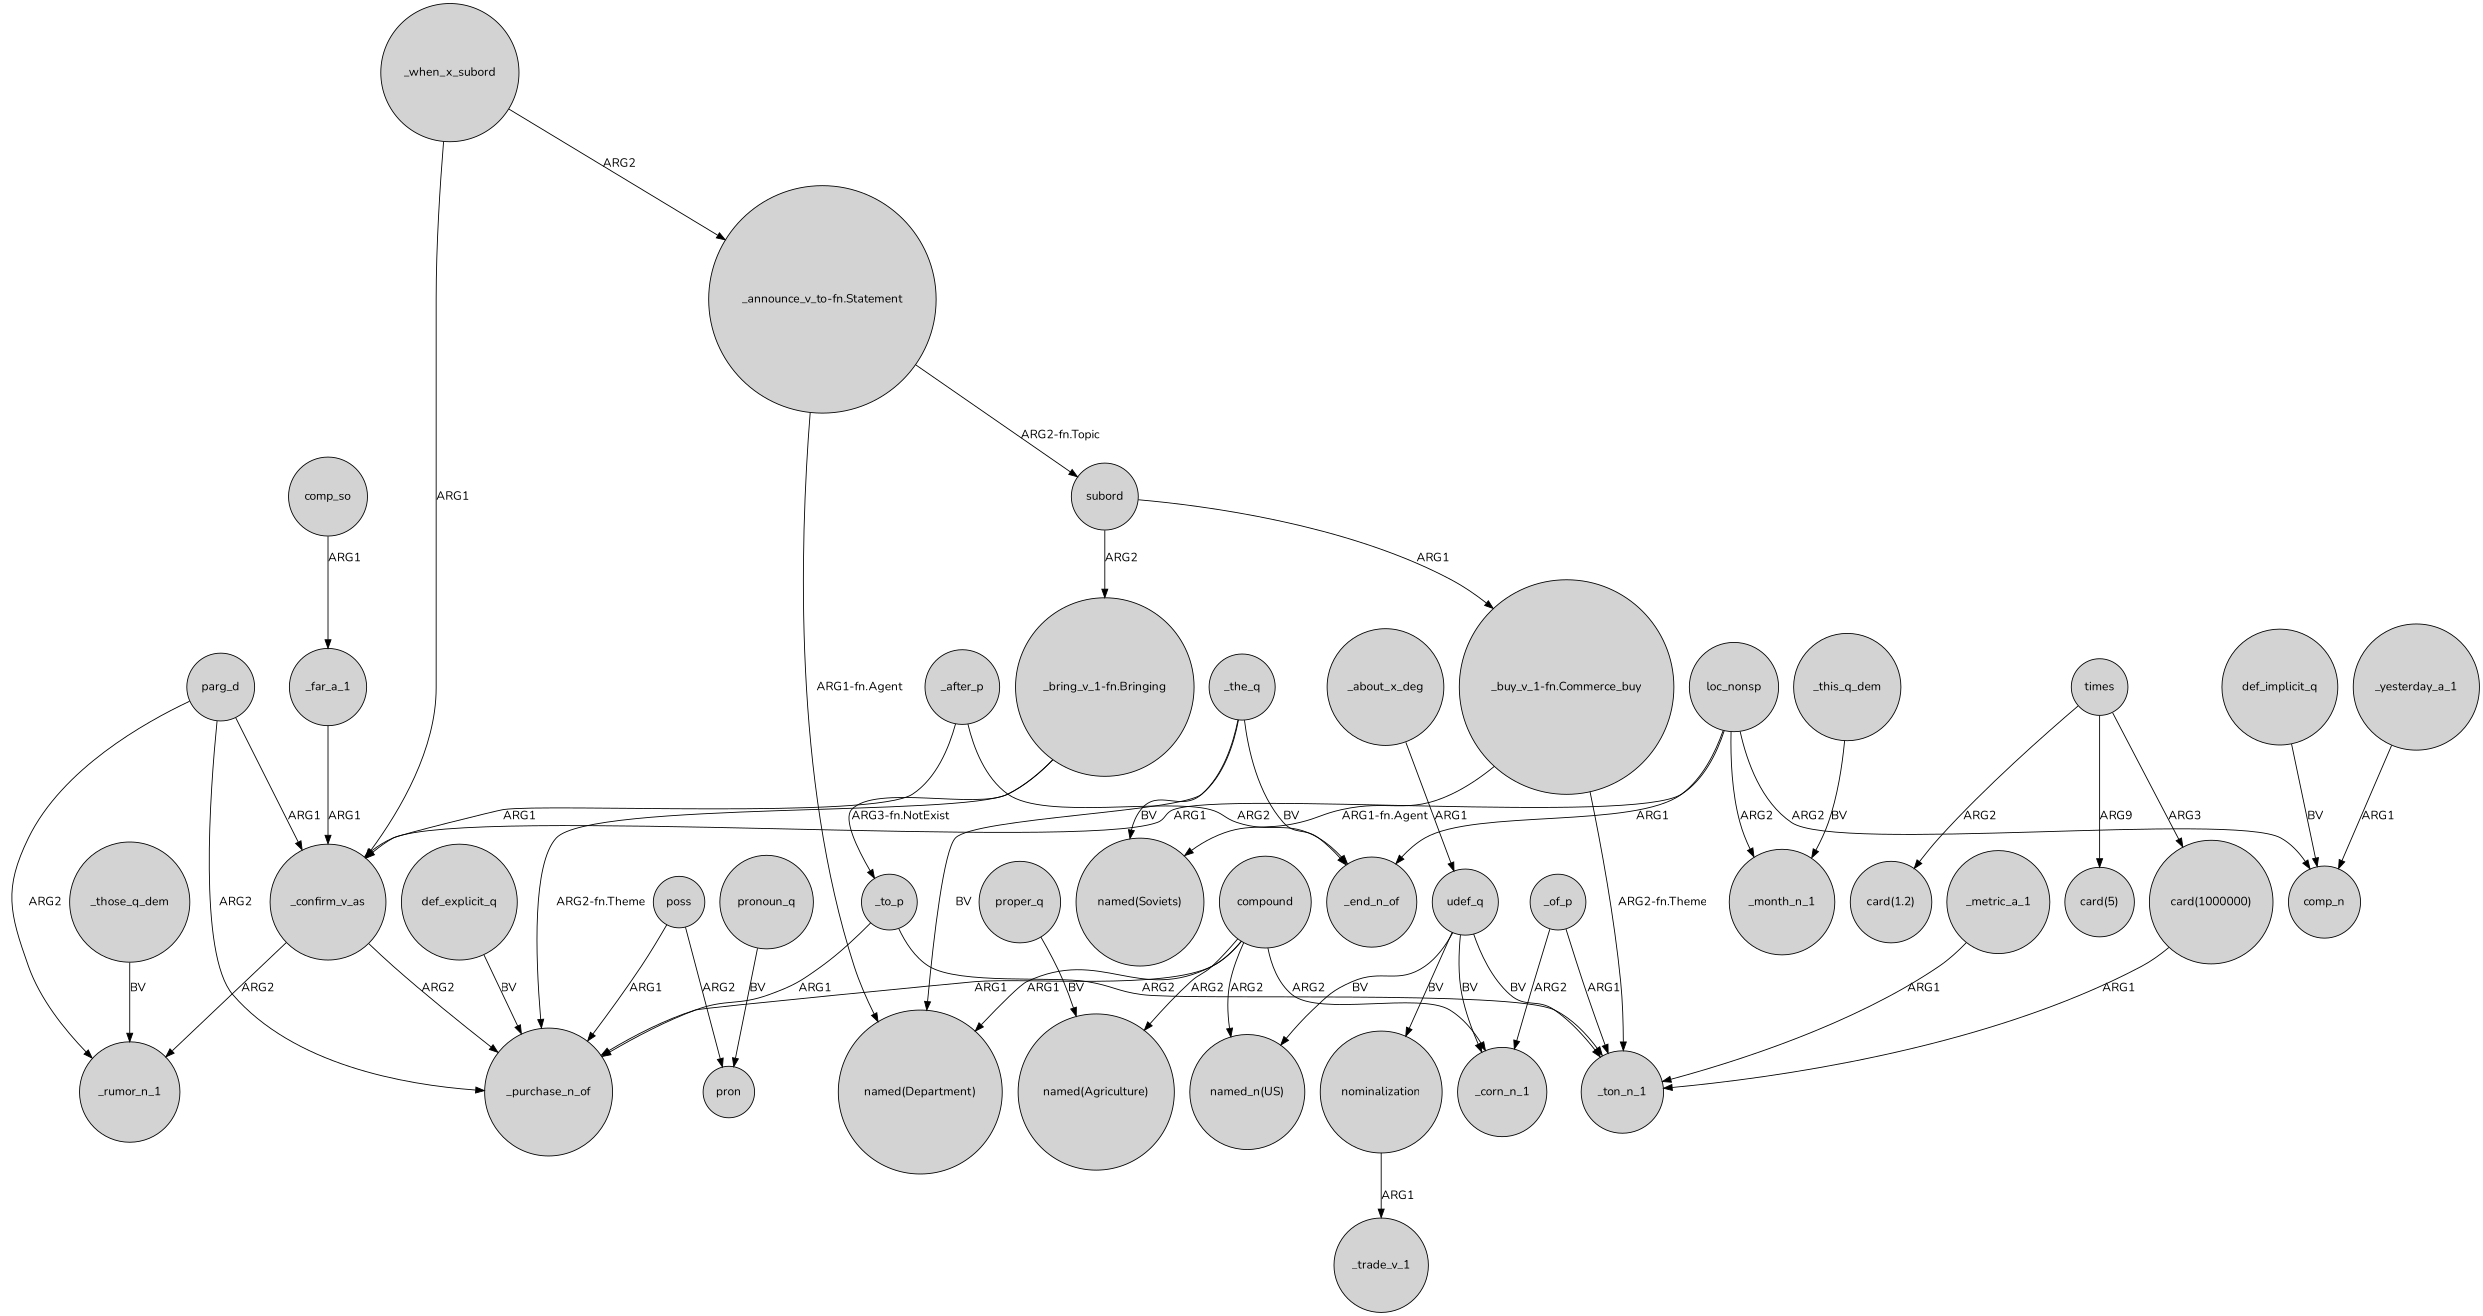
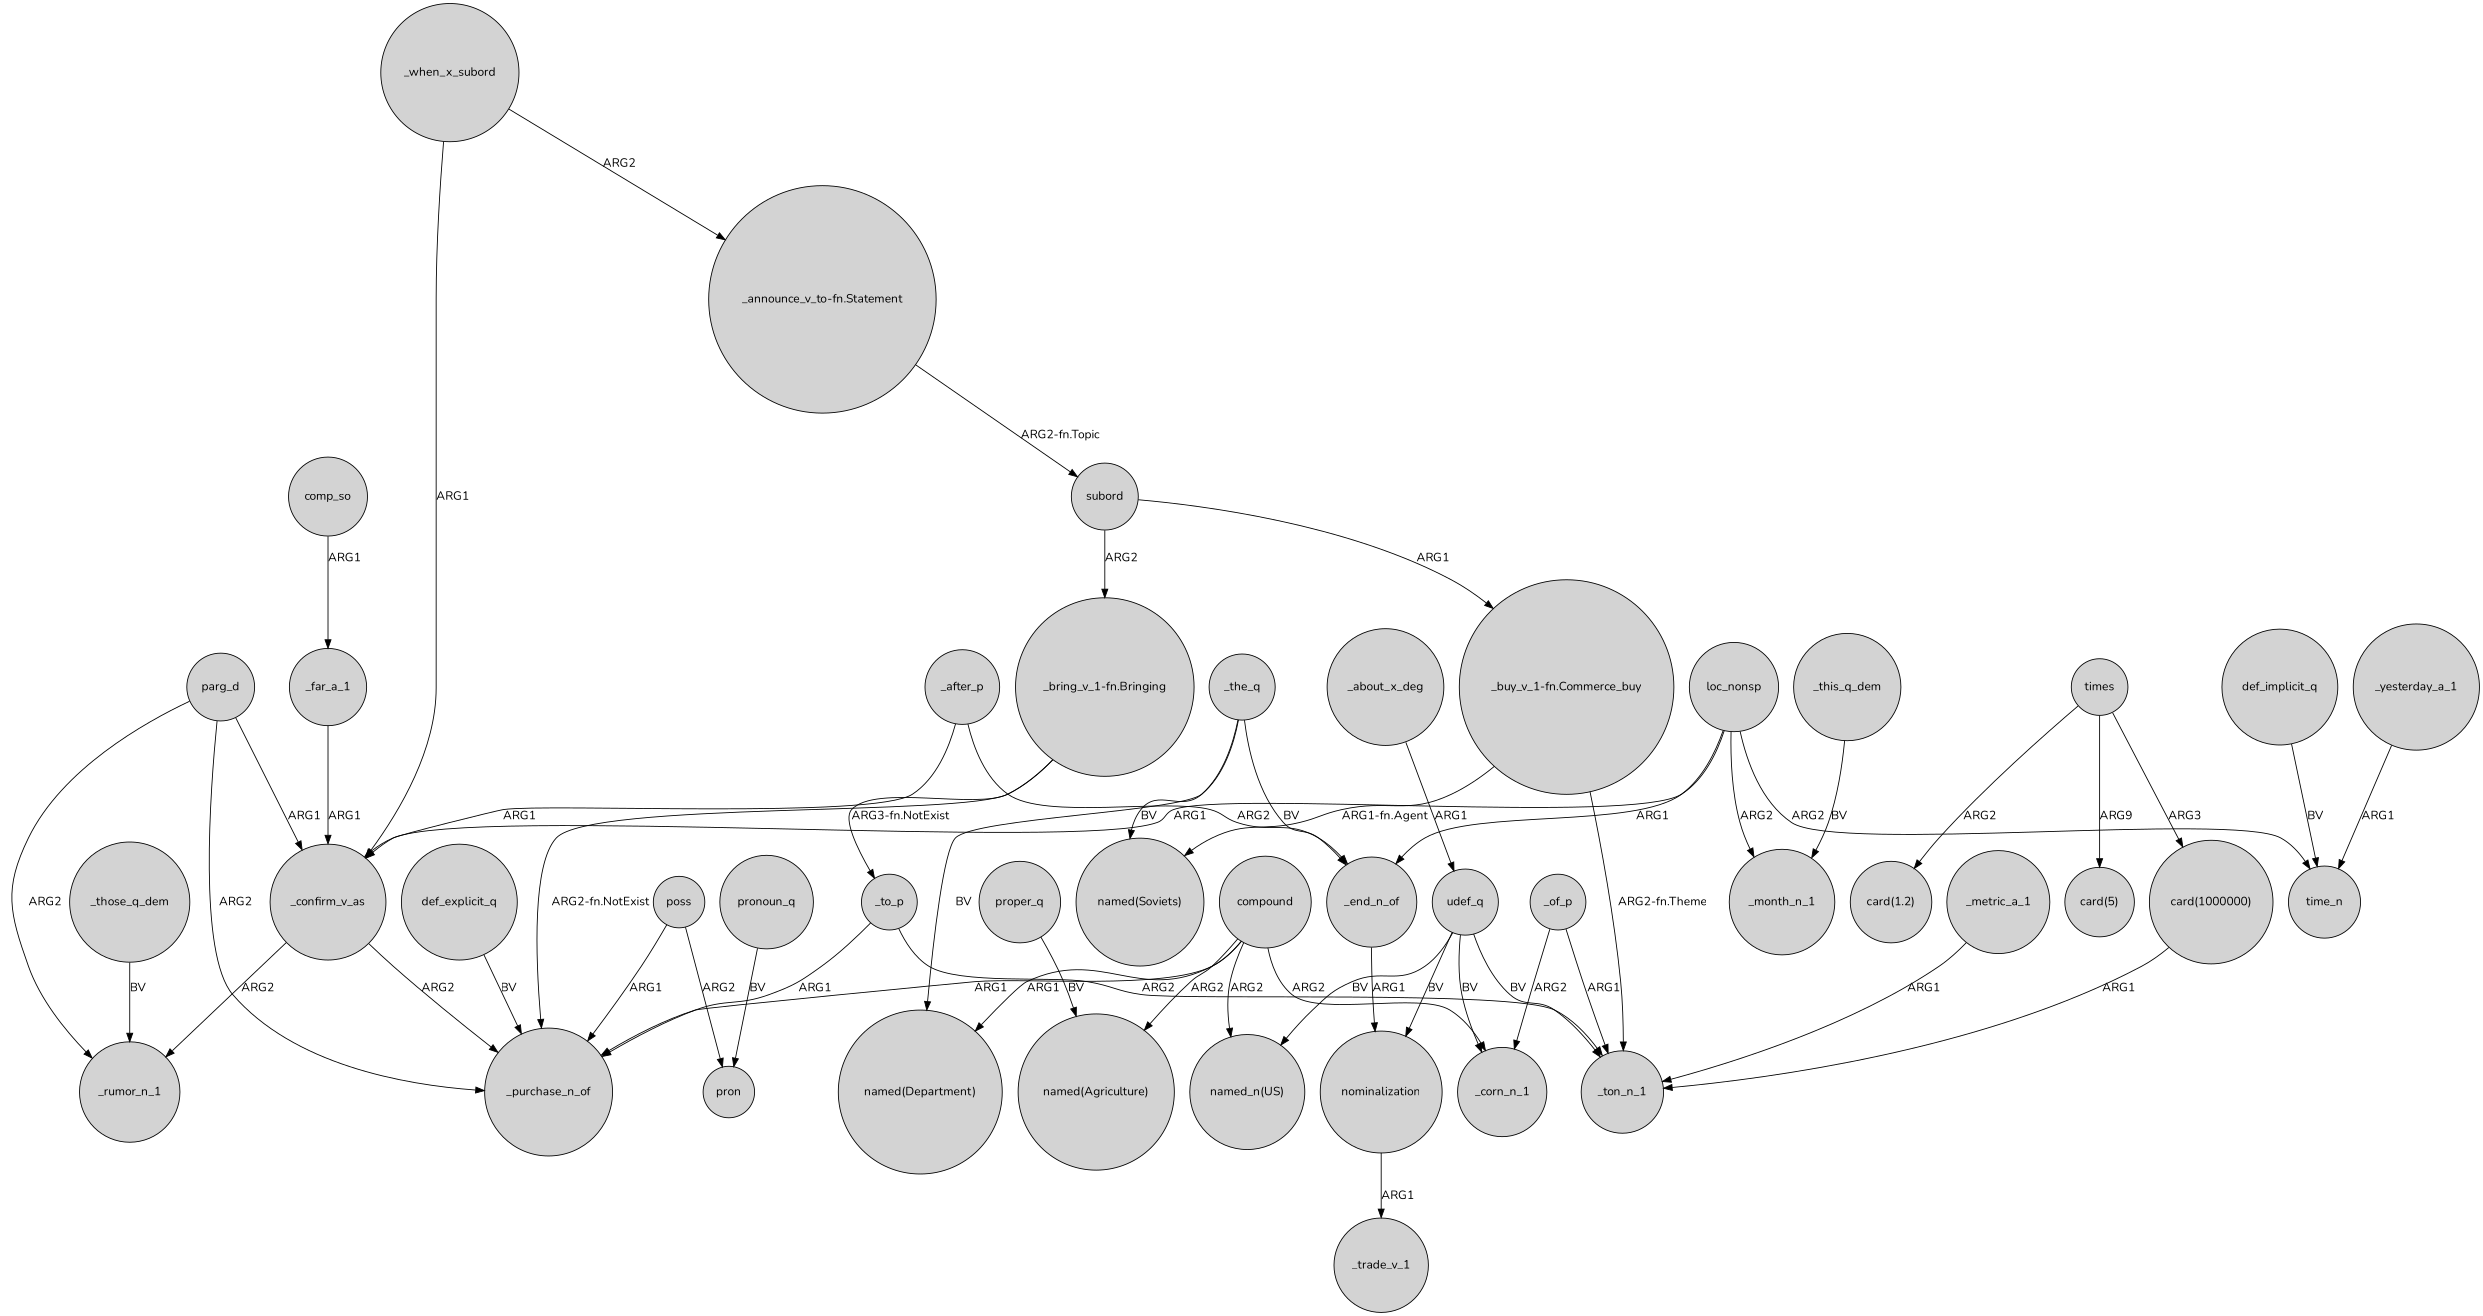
(809, 717) -> none
(601, 902) -> (601, 902)
(2325, 902) -> (2325, 902)
none -> (1372, 985)
